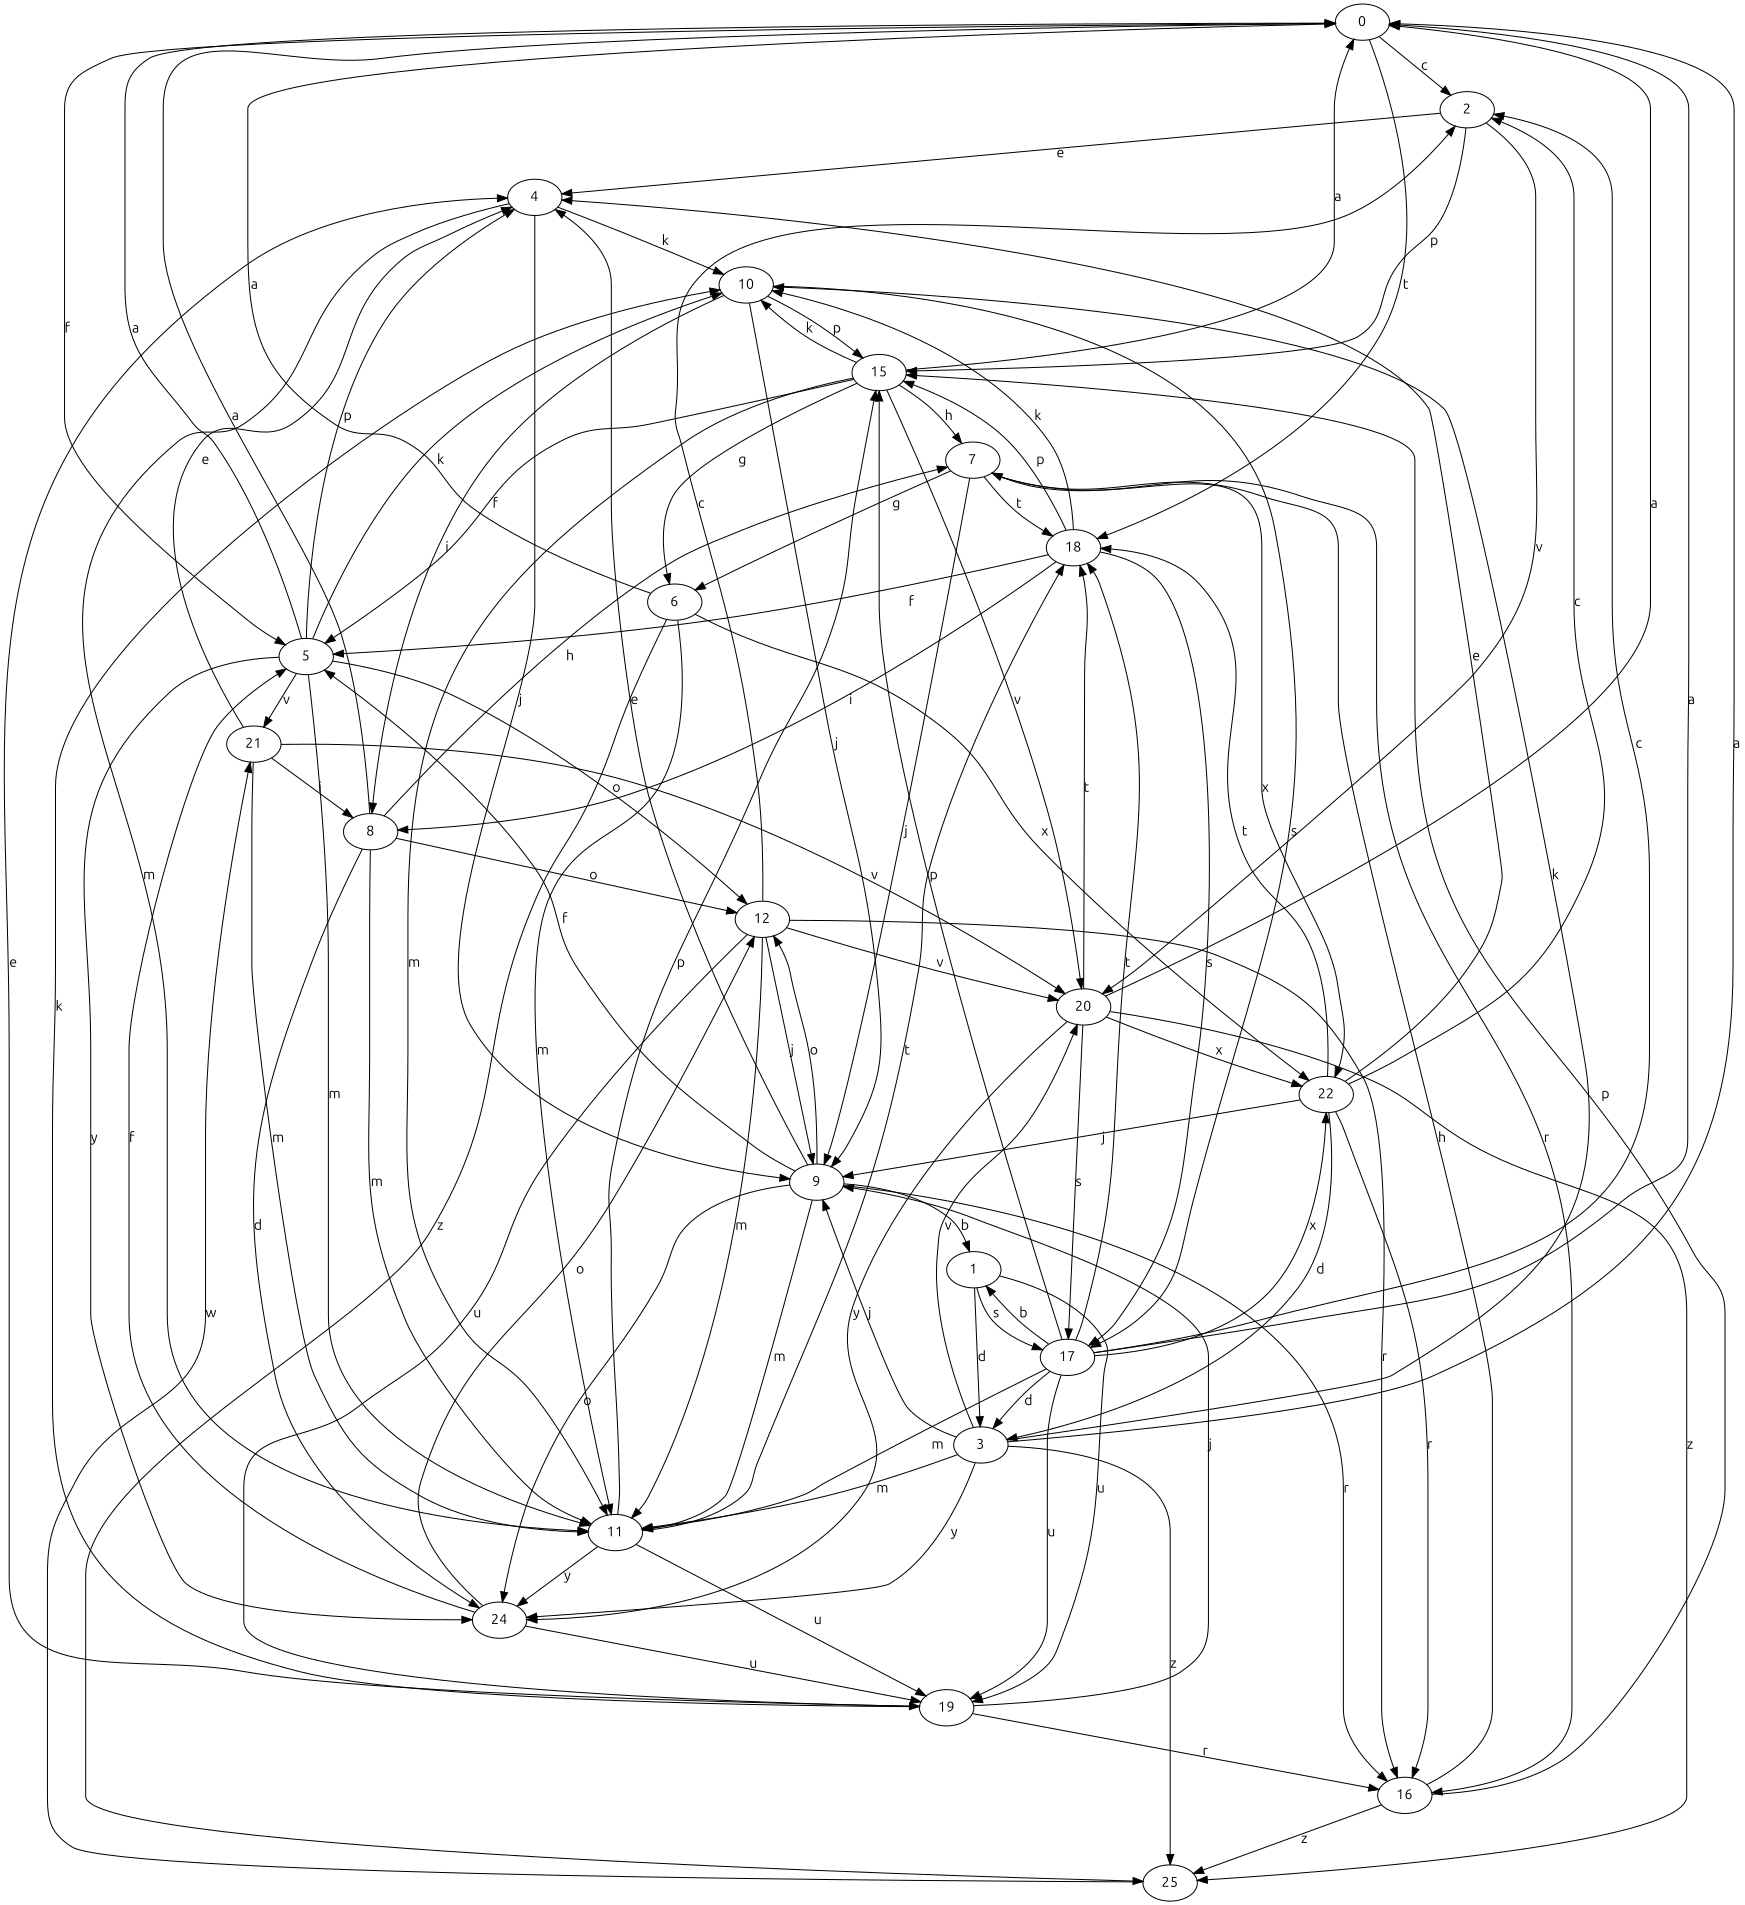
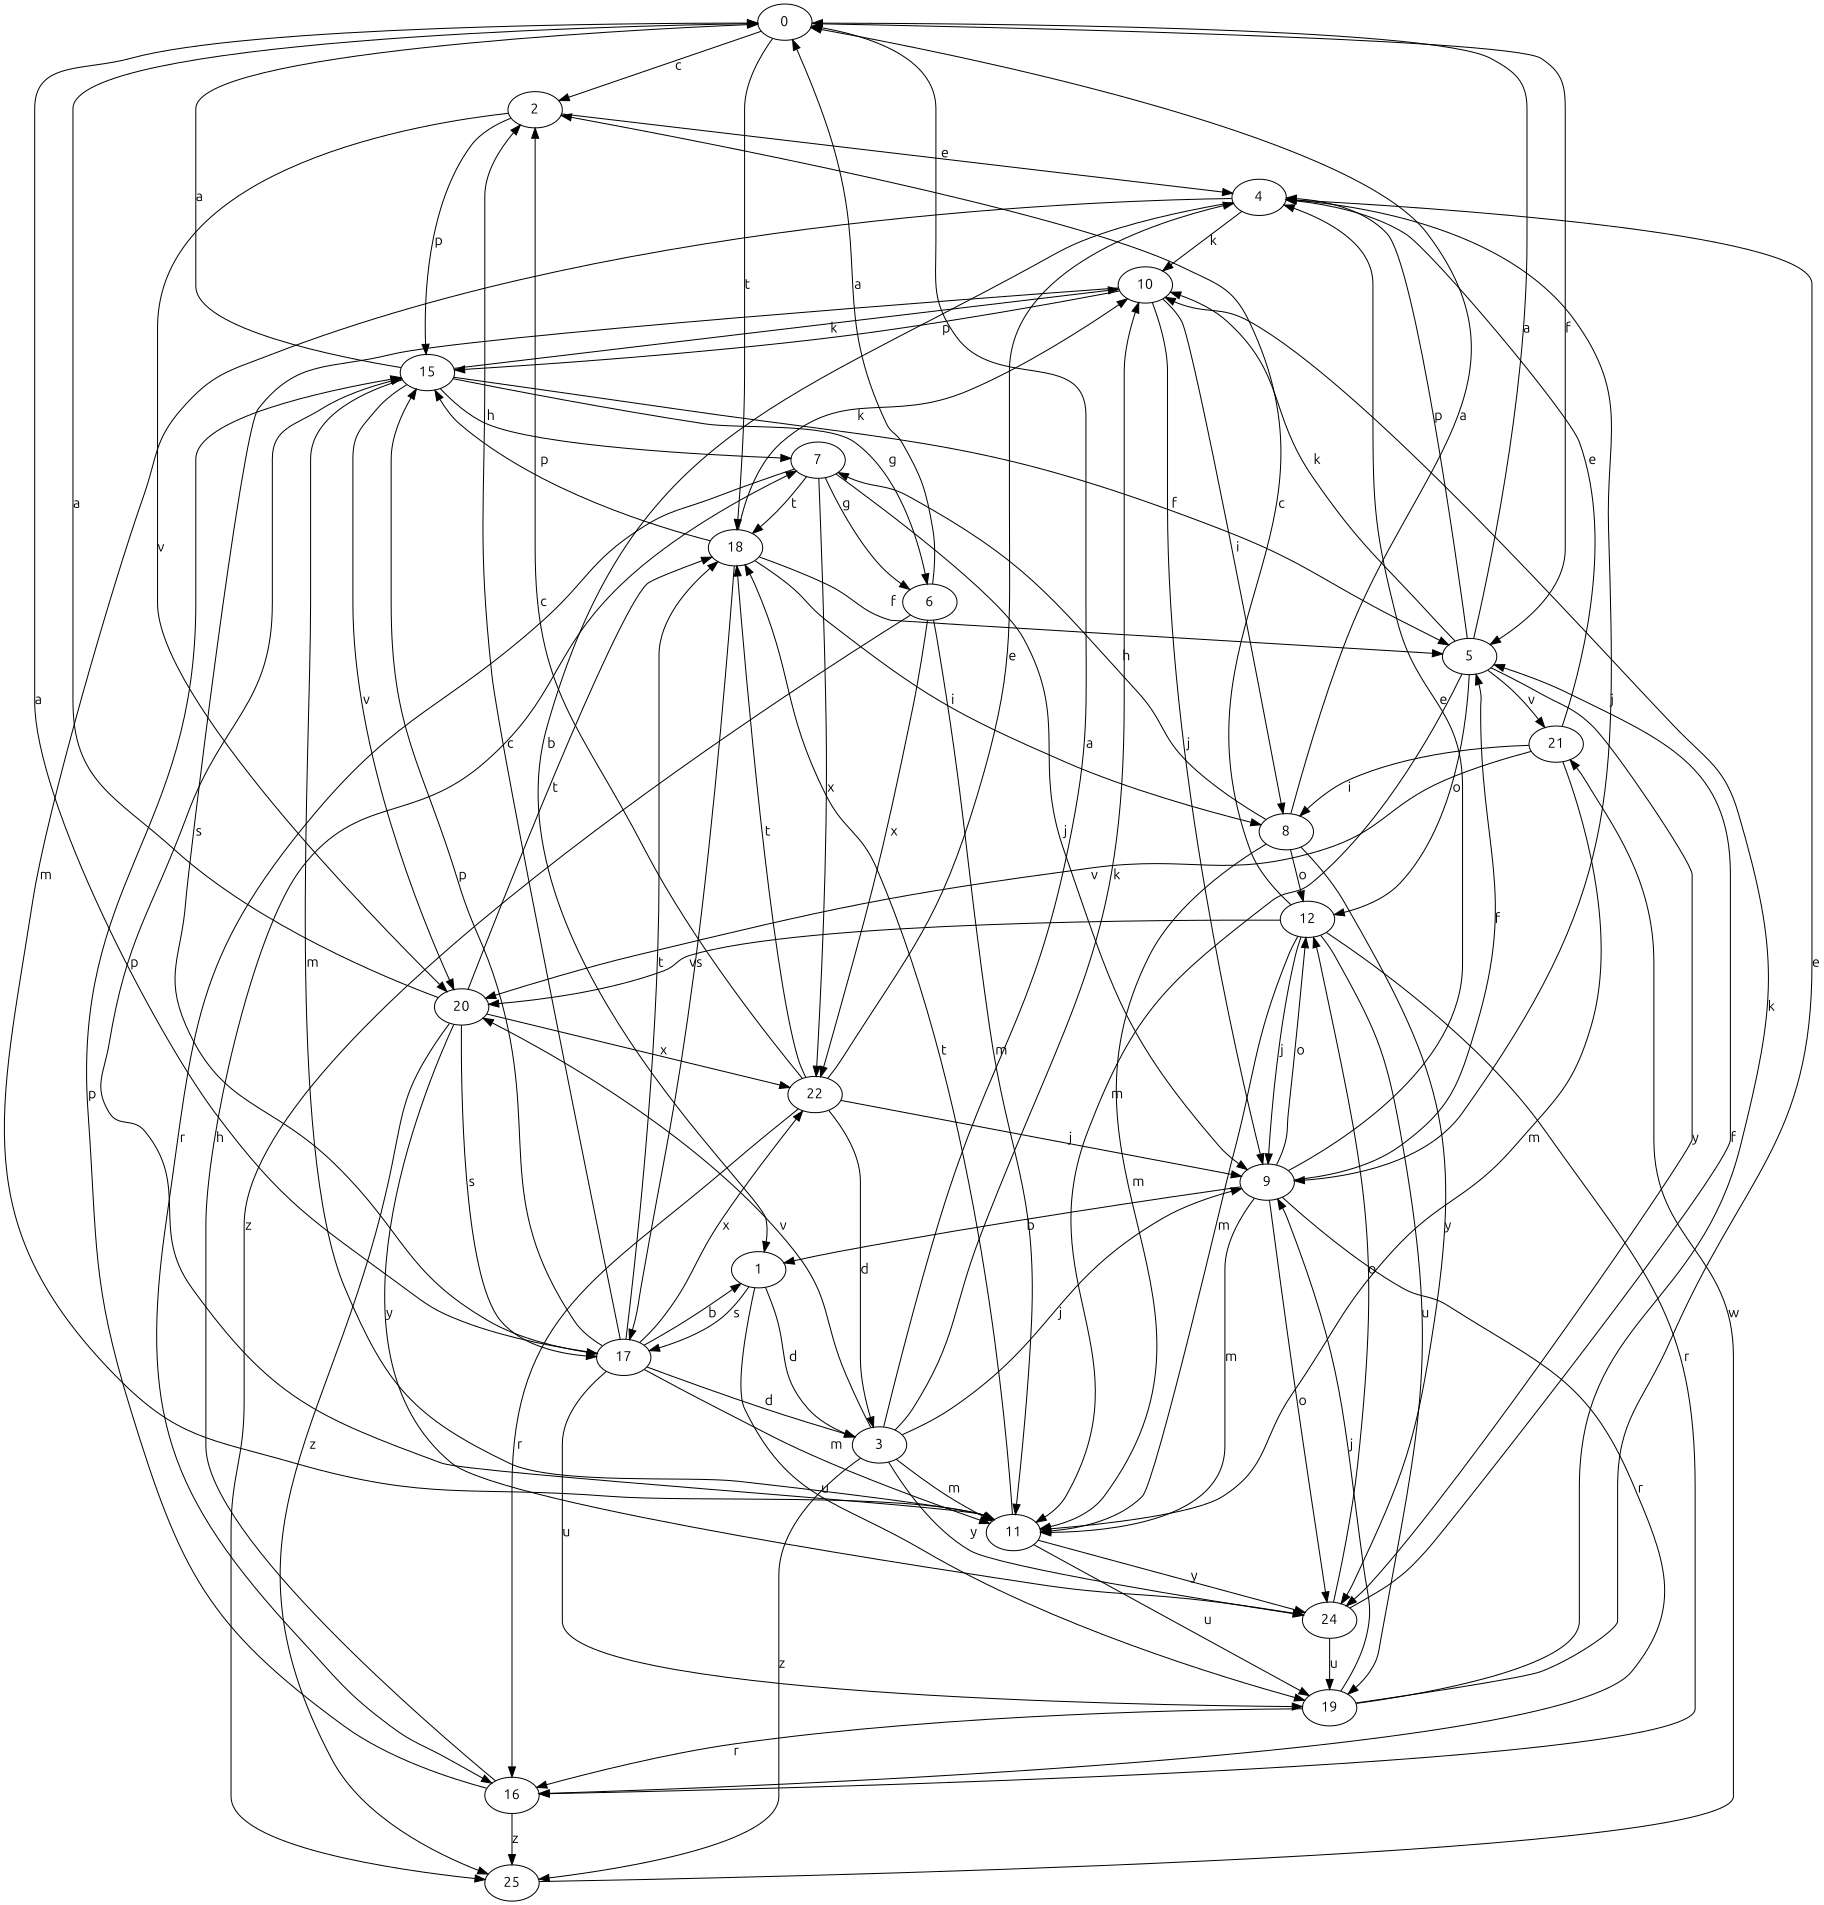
none -> (609, 576)
(258, 1226) -> (1448, 1226)
